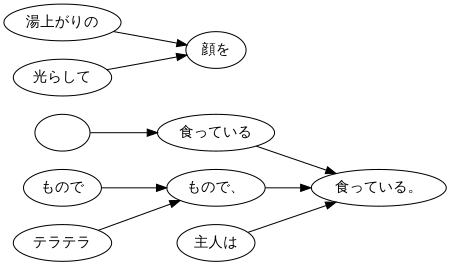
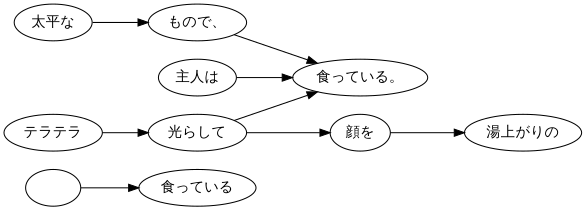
(145, 37) -> (422, 133)
(291, 158) -> (271, 108)
(62, 188) -> (53, 22)
(134, 217) -> (120, 133)
